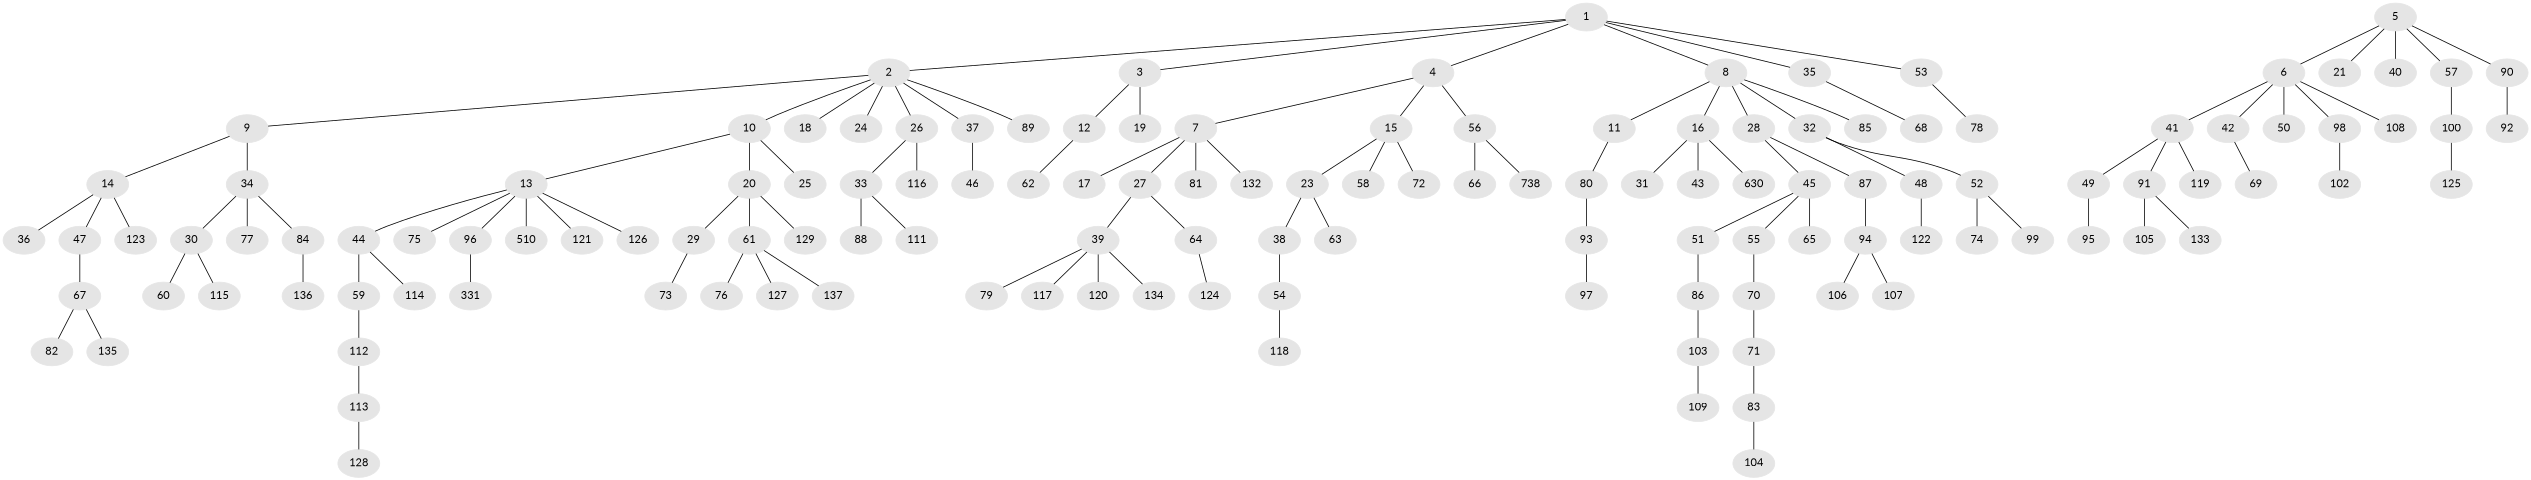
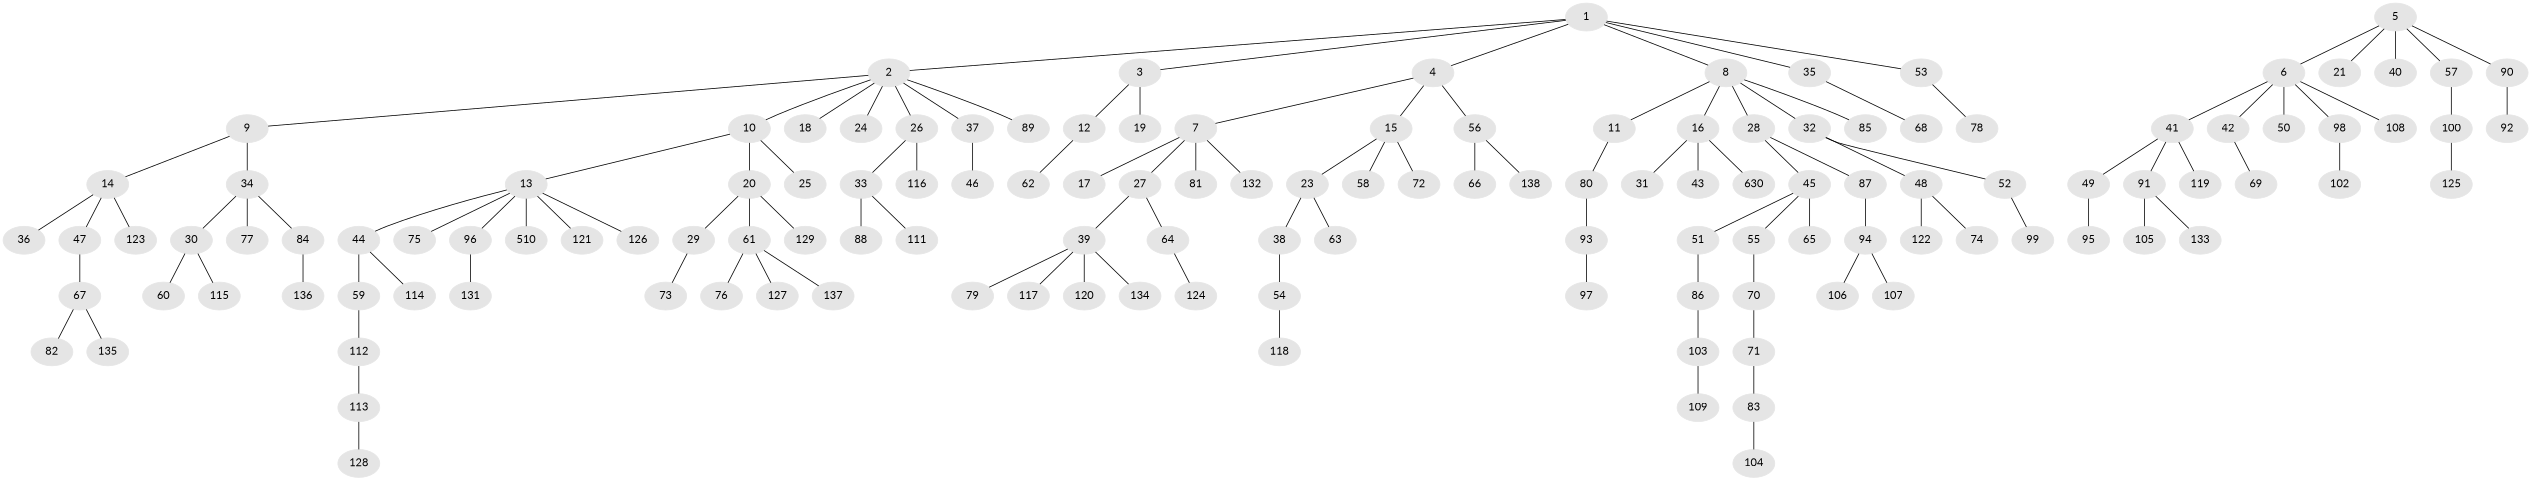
(1531, 184) -> (1531, 184)
(1977, 212) -> (1949, 212)
(470, 296) -> (470, 296)
